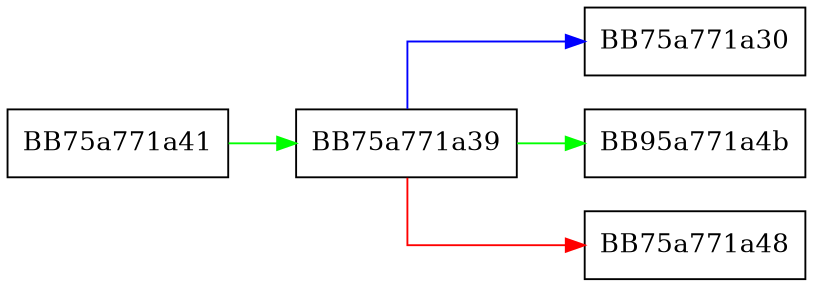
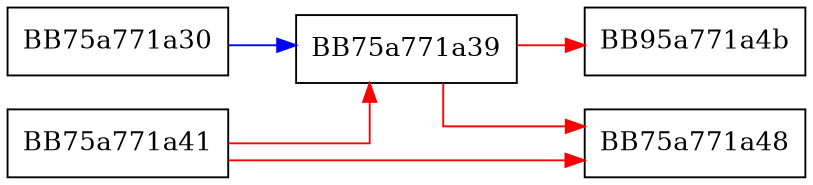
(453, 41) -> (253, 45)
(253, 143) -> (320, 143)
(541, 143) -> (541, 45)
none -> (397, 160)
